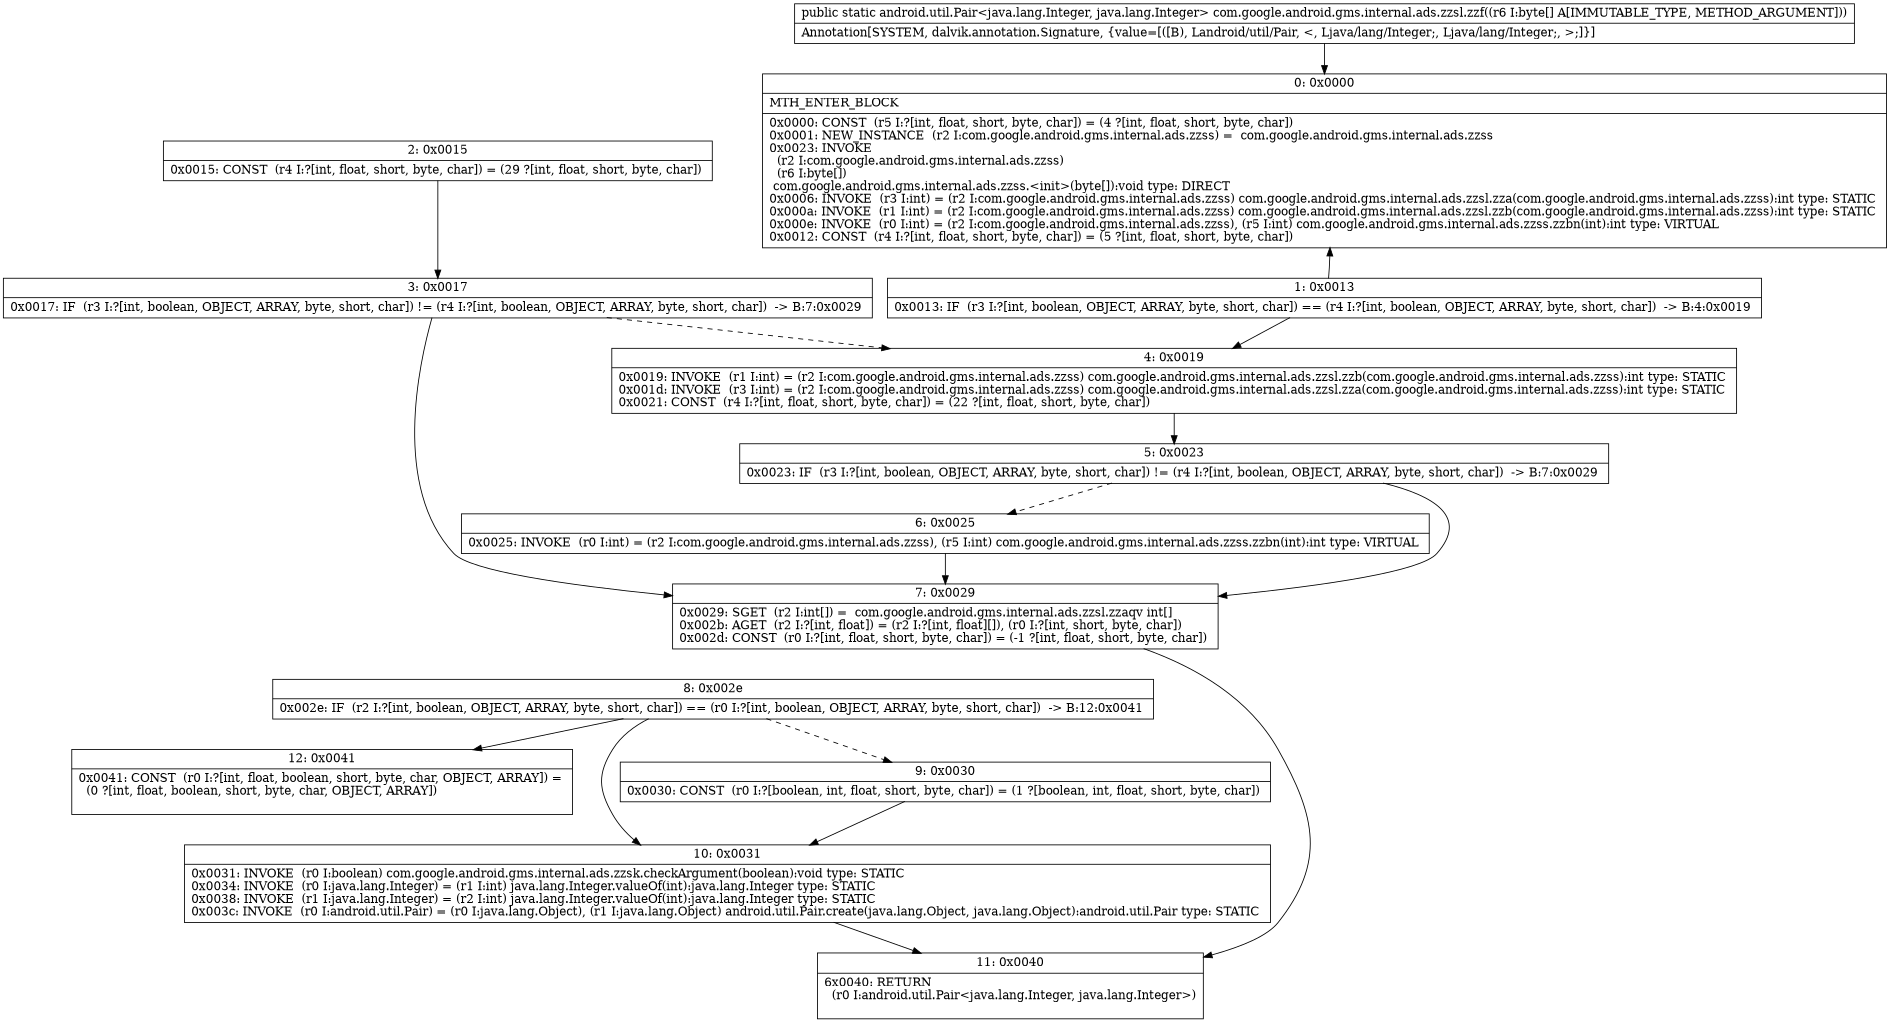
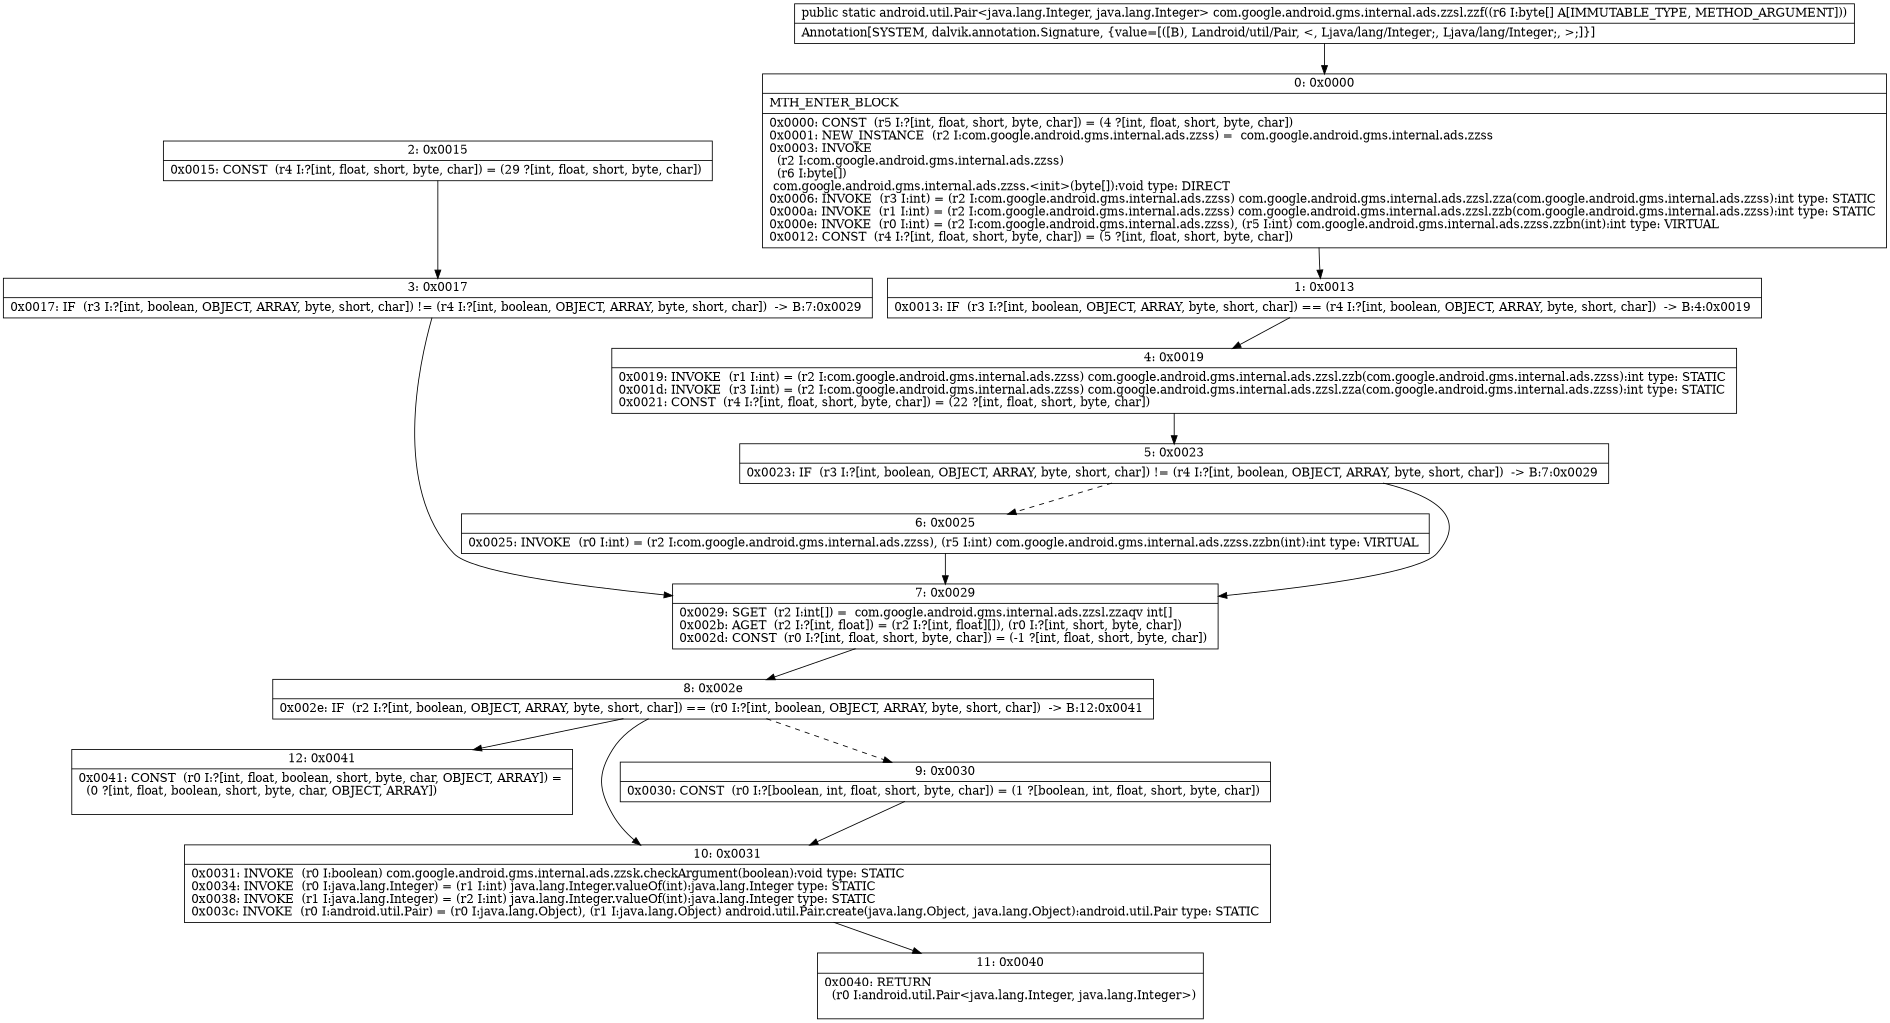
(825, 149) -> (825, 149)
(1329, 267) -> (1319, 259)
(744, 333) -> none
(1298, 790) -> (815, 663)
(882, 983) -> (882, 983)
